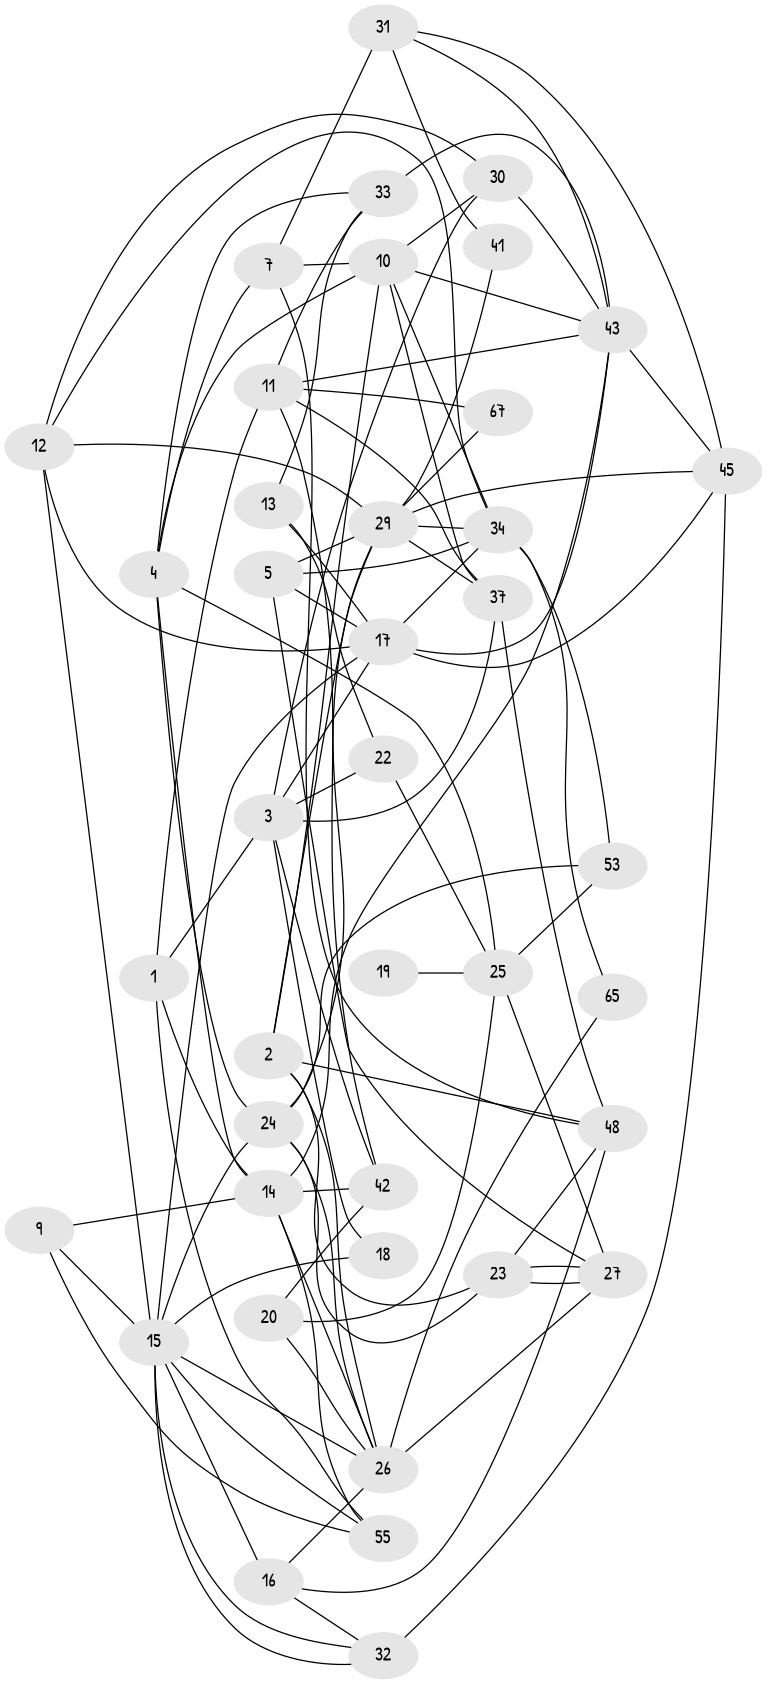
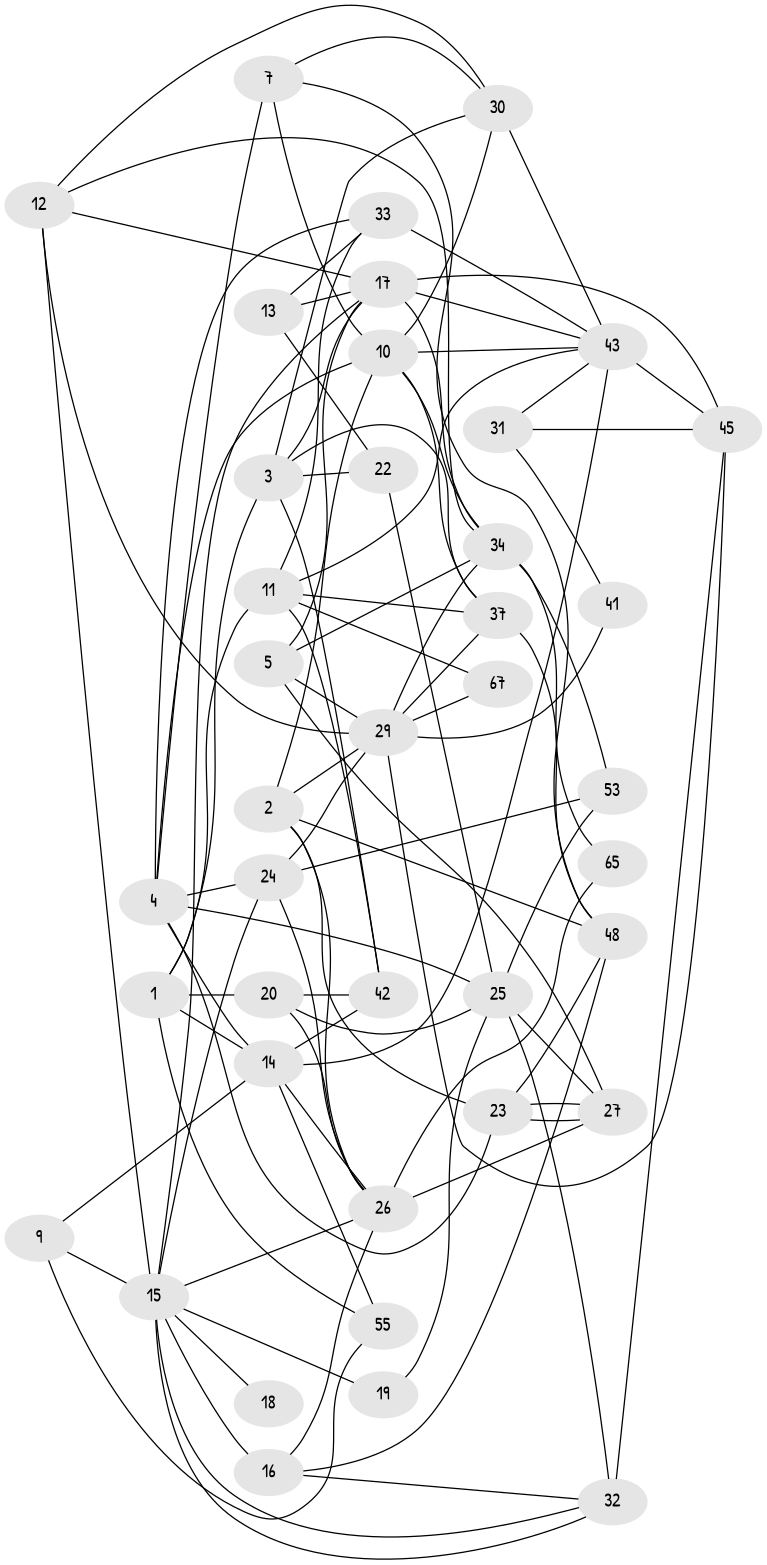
(326, 147) -> (394, 38)
none -> (212, 995)
(308, 1042) -> none
none -> (572, 1245)
(328, 1309) -> (279, 1193)
(258, 1450) -> (269, 1346)
